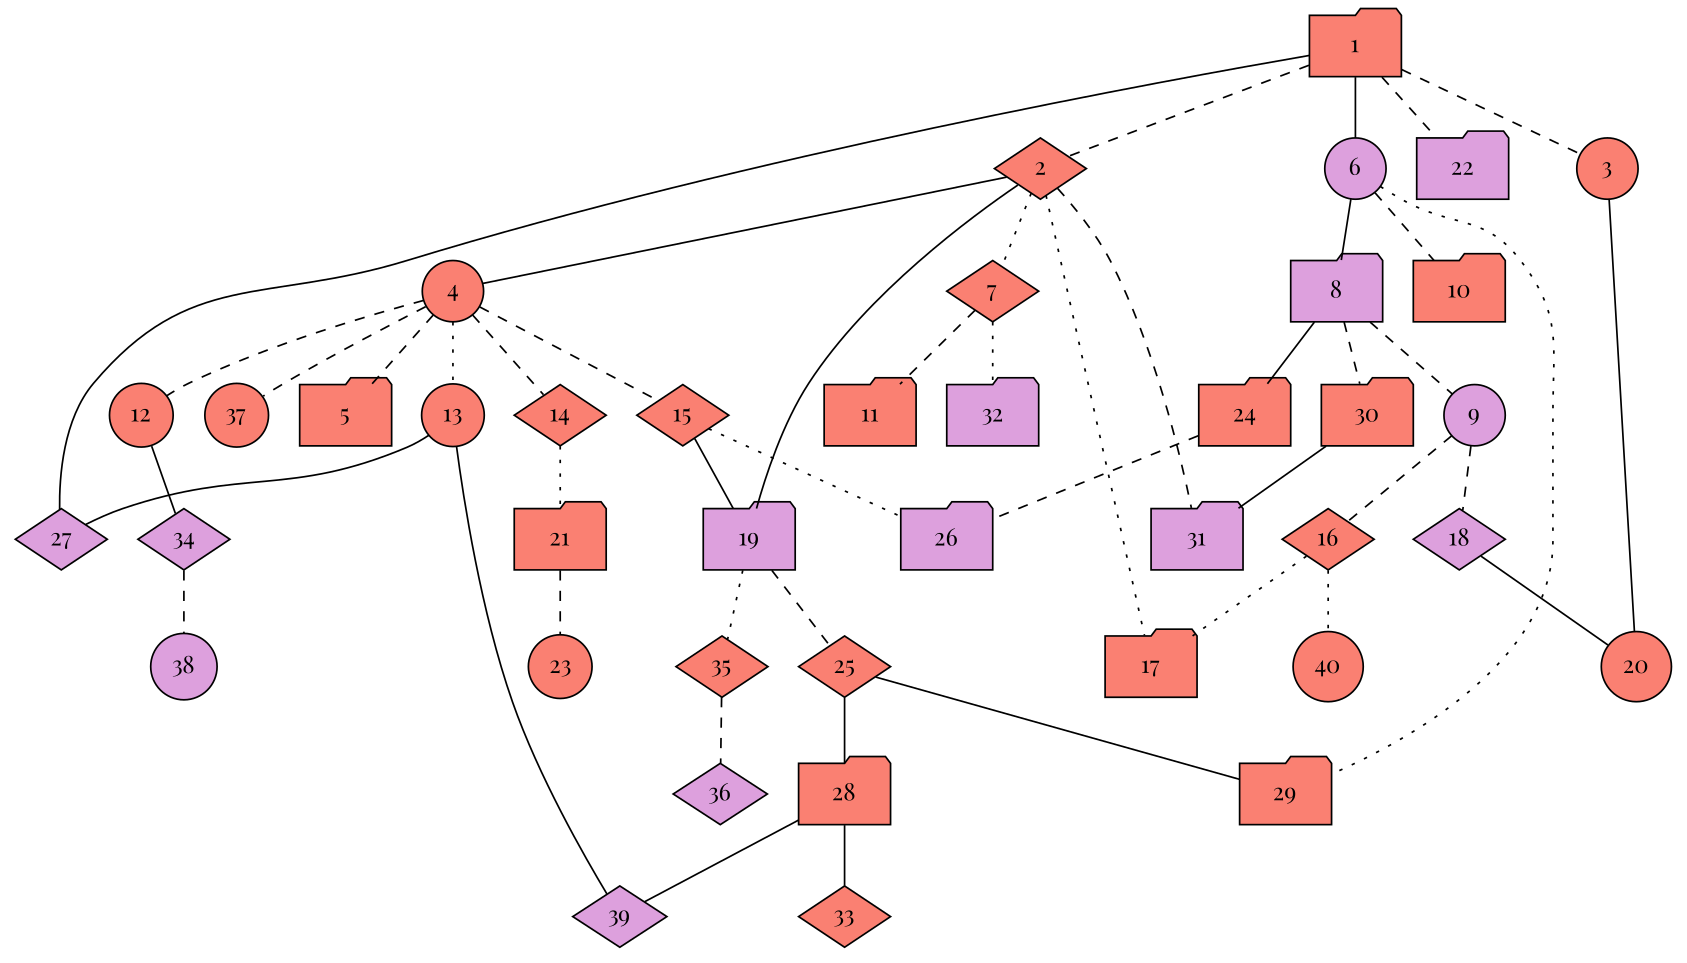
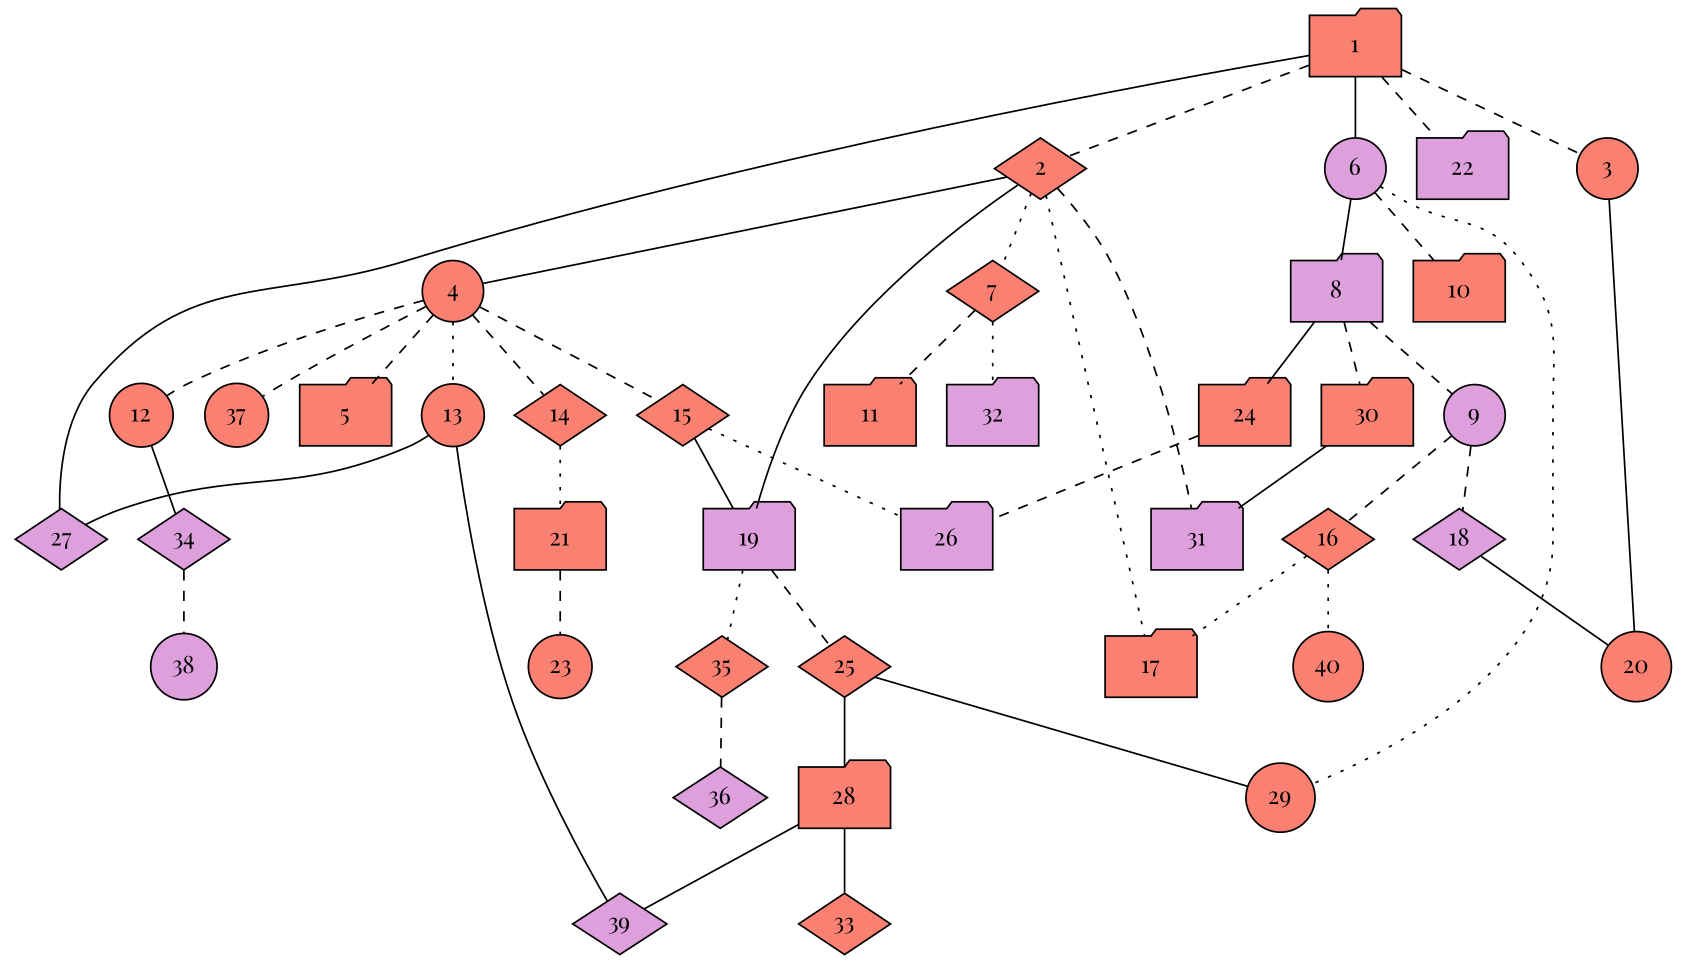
(1286, 794) -> (1280, 798)
